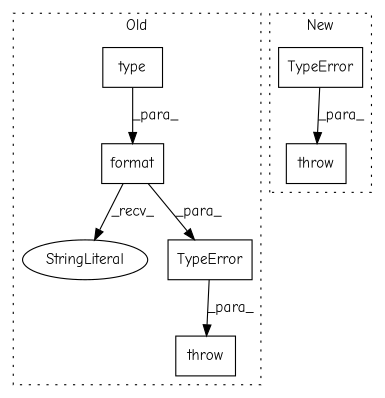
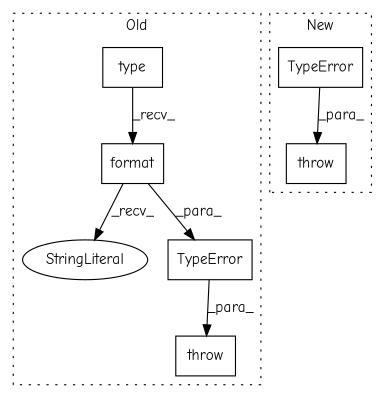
(156, 116) -> (154, 116)
